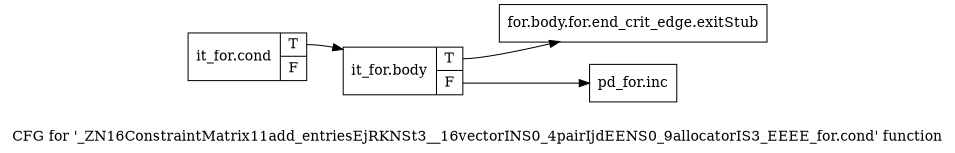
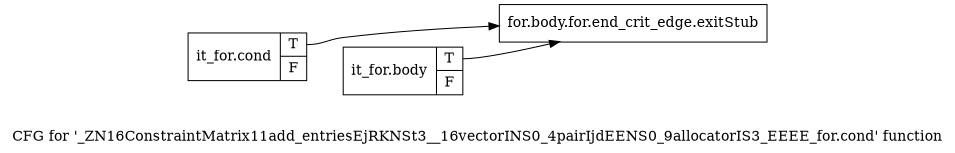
(320, 45) -> (397, 32)
(633, 83) -> none
